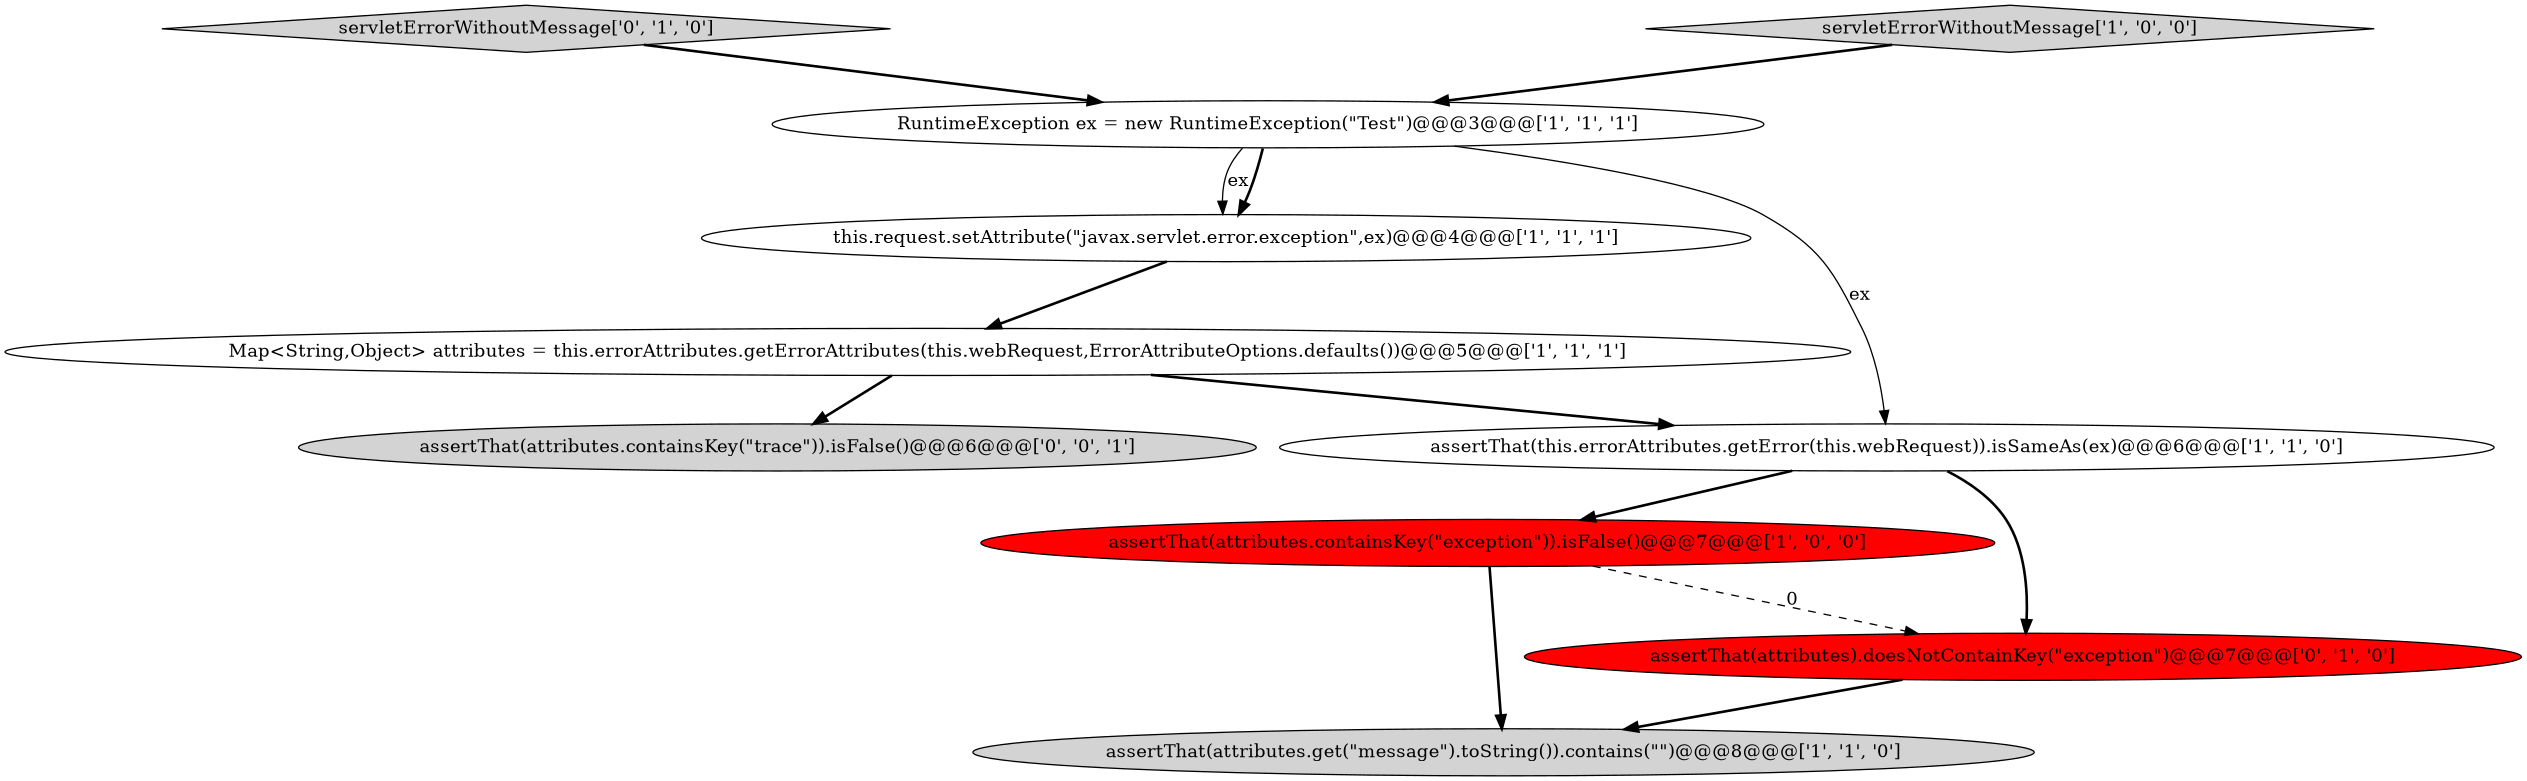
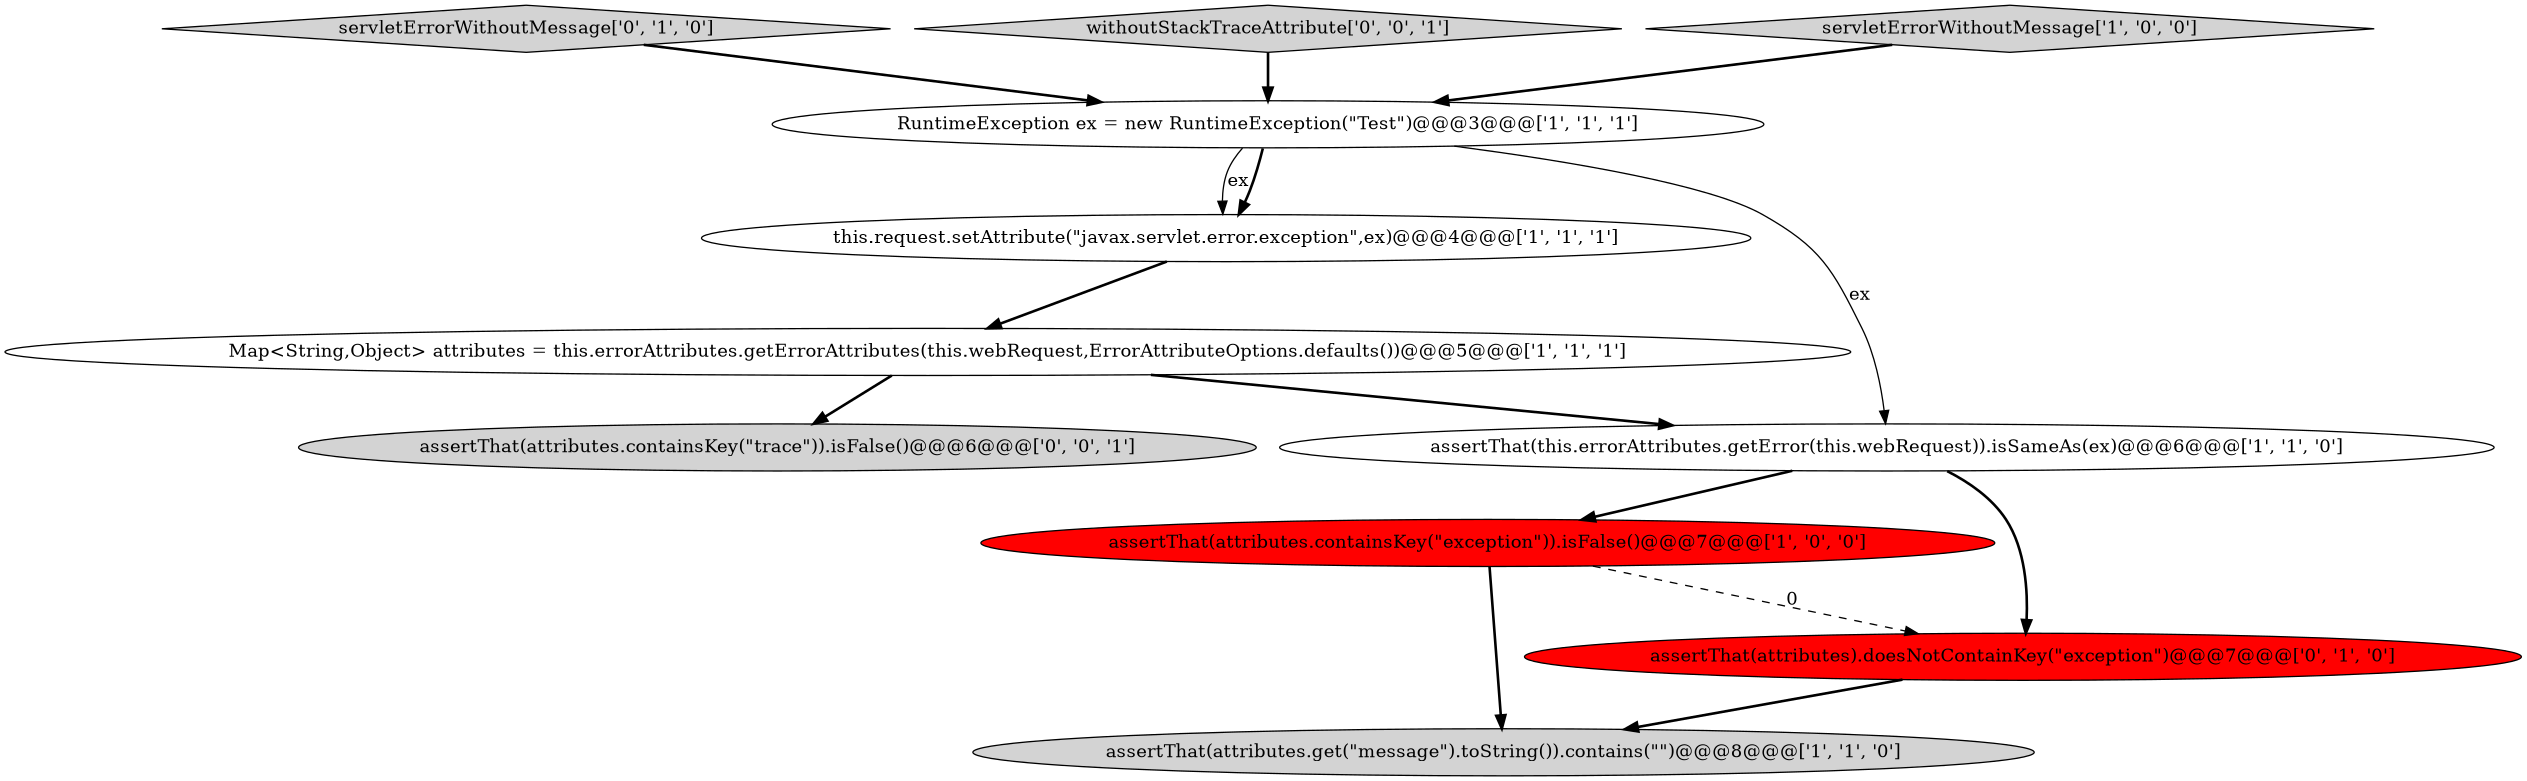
none -> (1268, 29)
